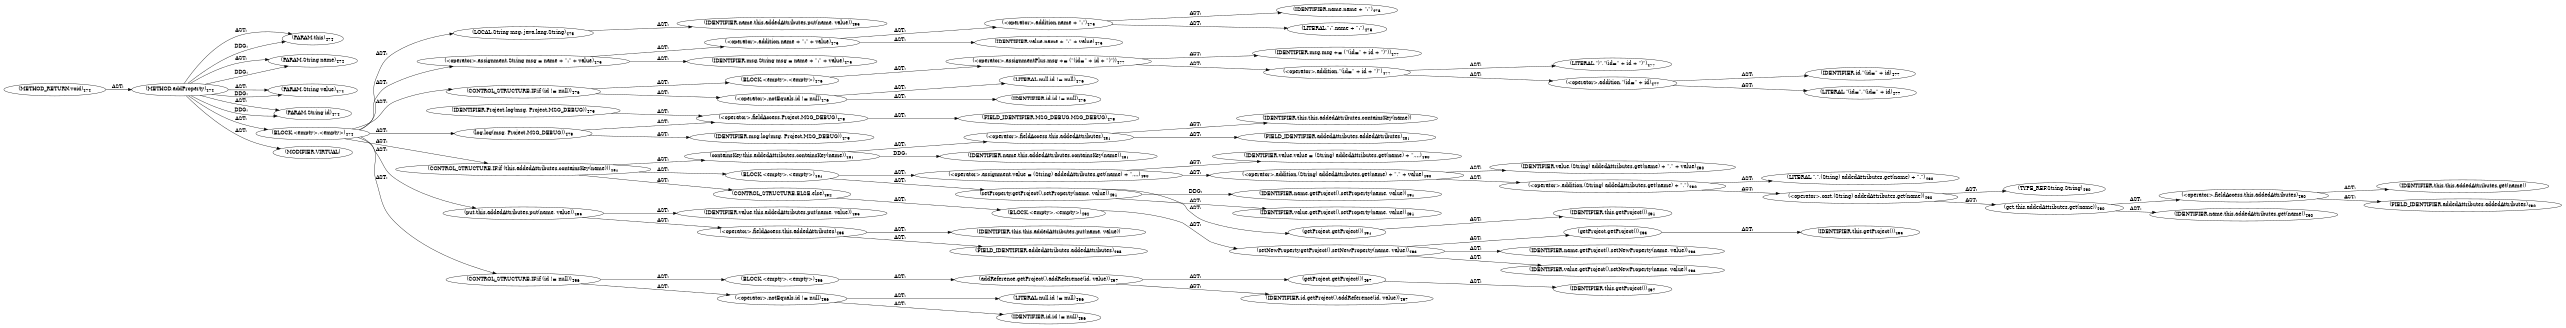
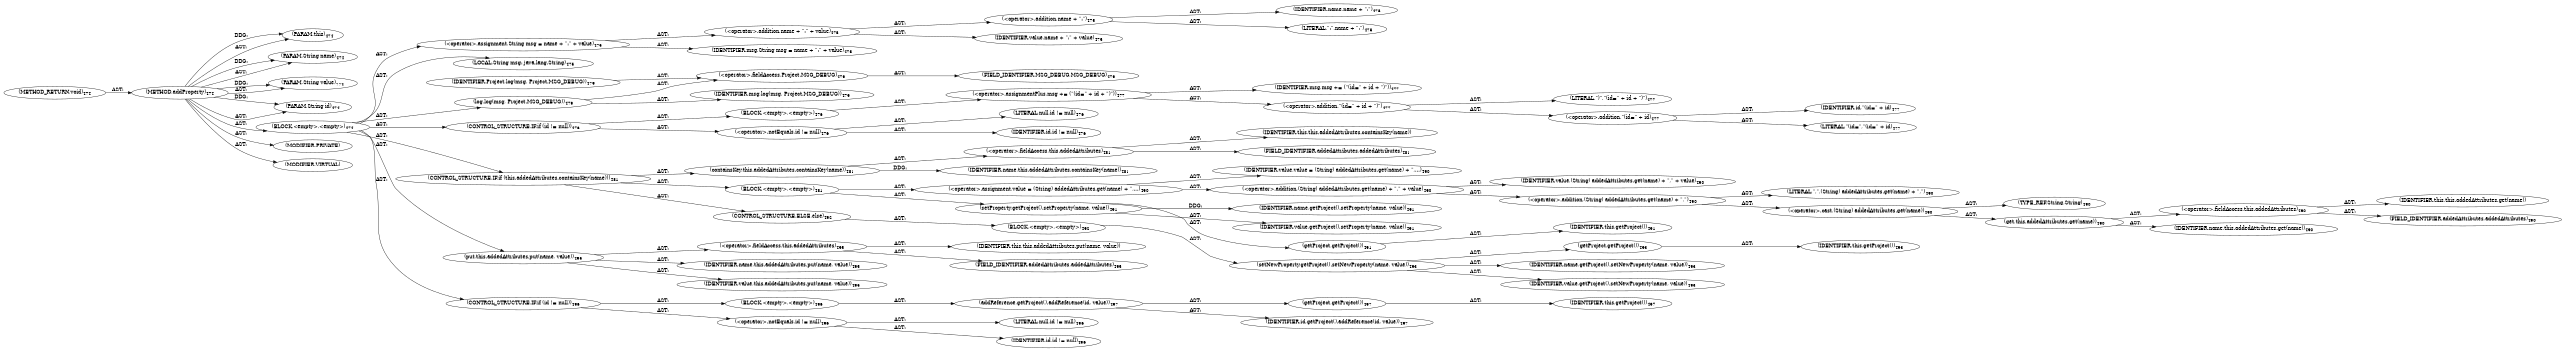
(639, 29) -> (638, 262)
(340, 90) -> (340, 83)
none -> (313, 146)
